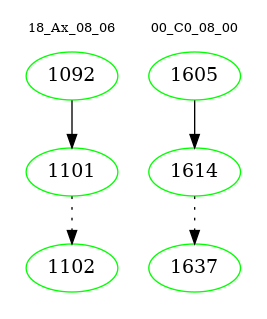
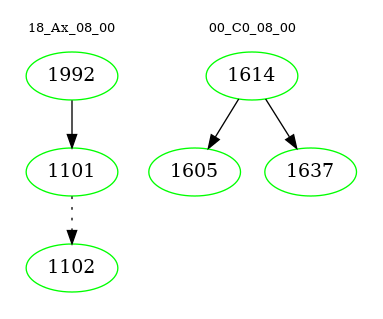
(72, 29) -> (72, 29)
(72, 76) -> (72, 76)
(195, 117) -> (227, 118)
(195, 213) -> (278, 118)
